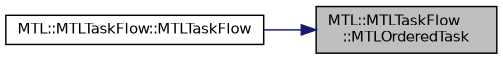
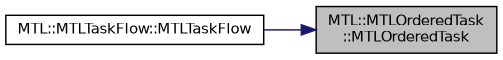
(406, 30) -> (406, 30)
